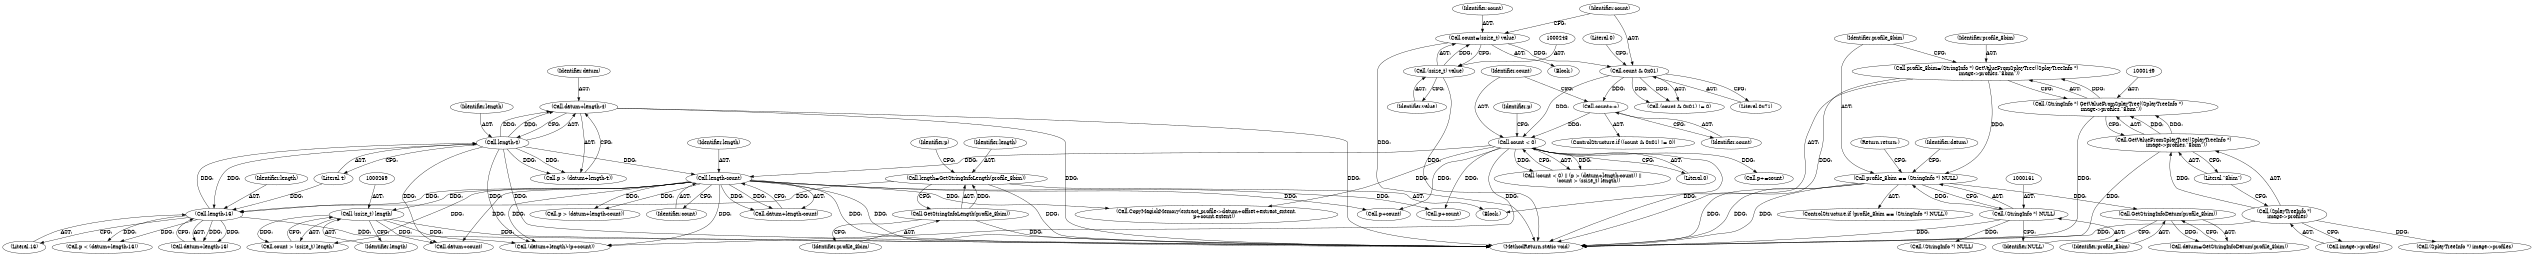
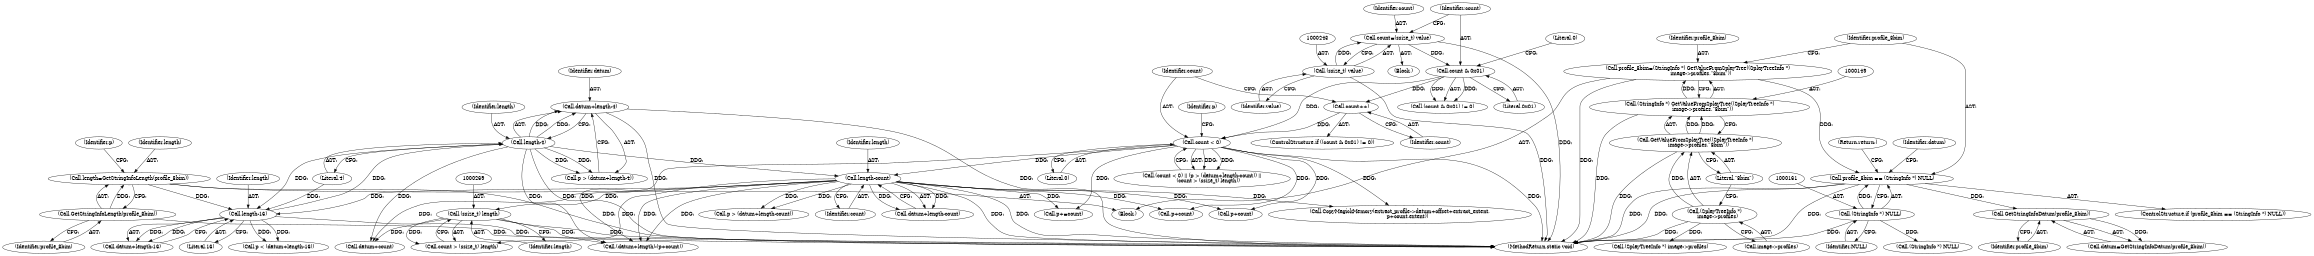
(1756, 107) -> (1519, 107)
none -> (979, 189)
(2213, 232) -> (2090, 232)
